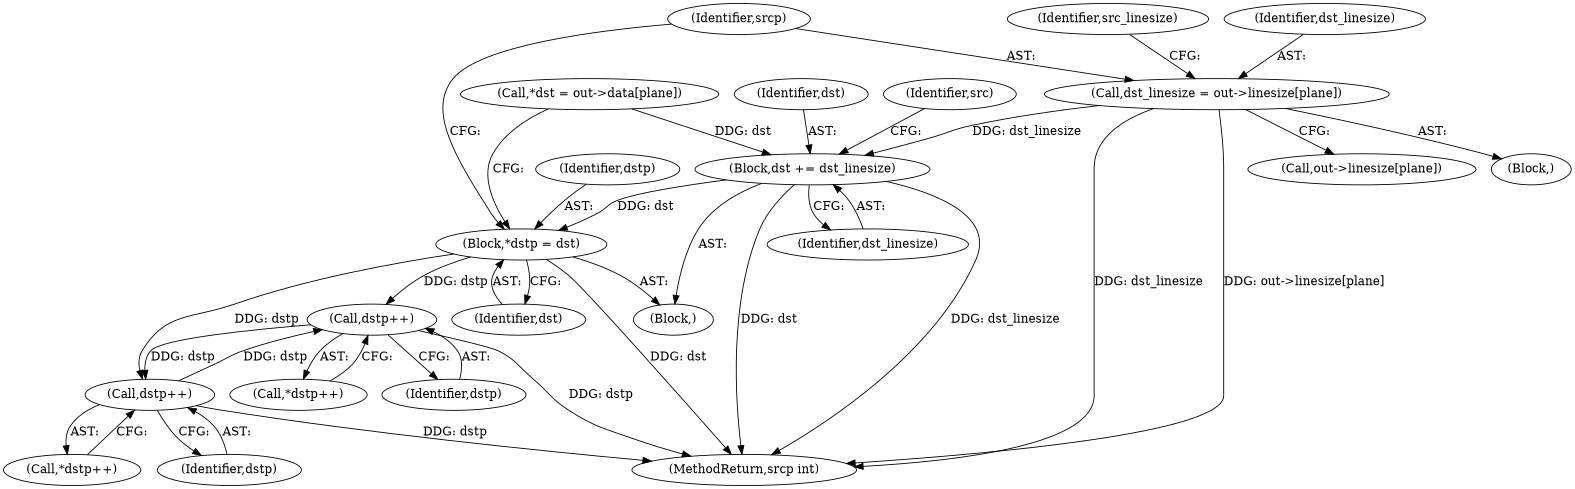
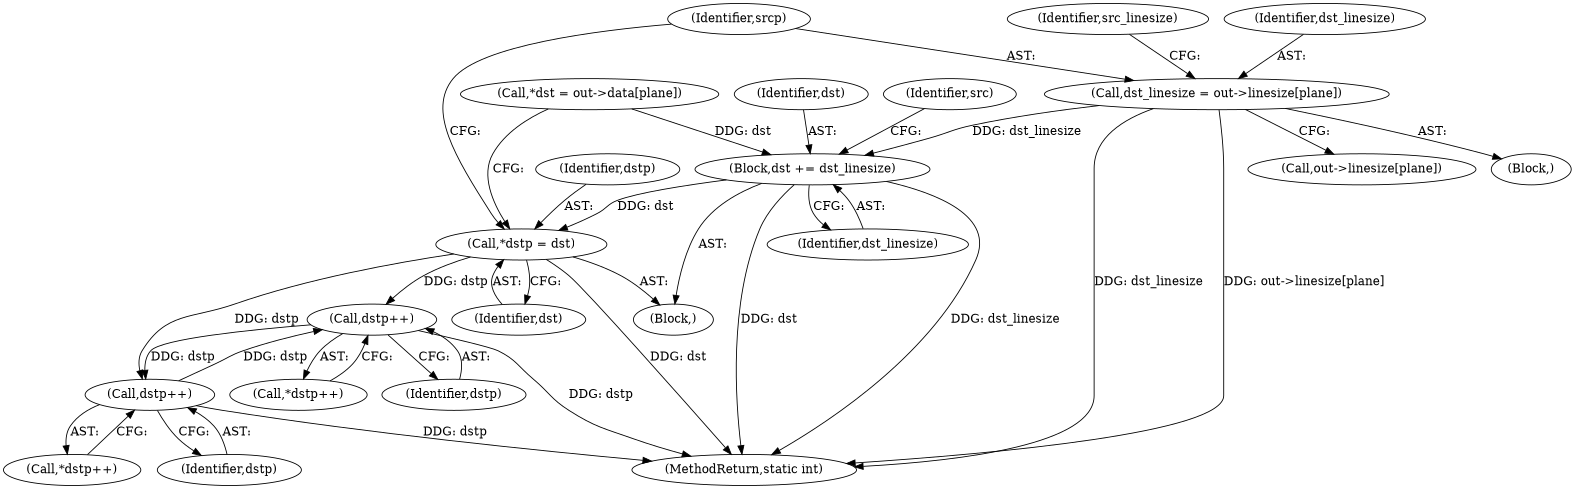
(521, 244) -> (521, 244)
(744, 470) -> (744, 470)
